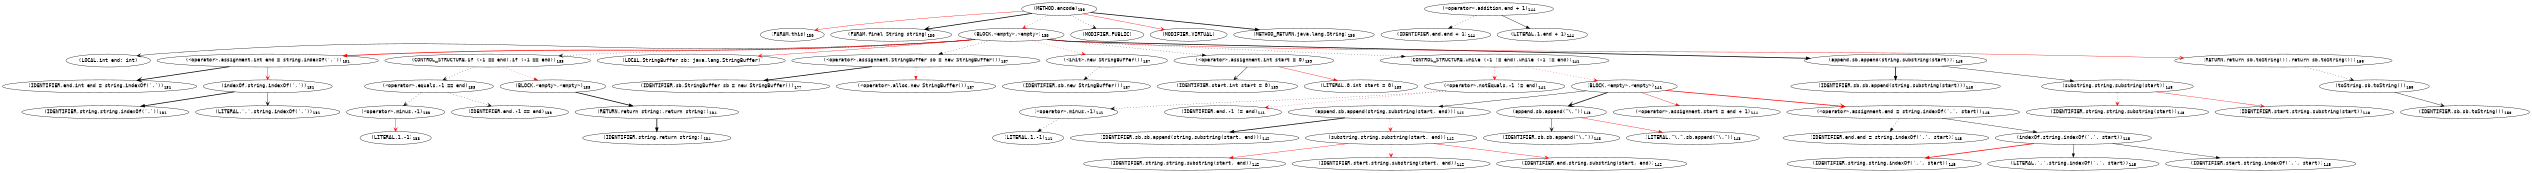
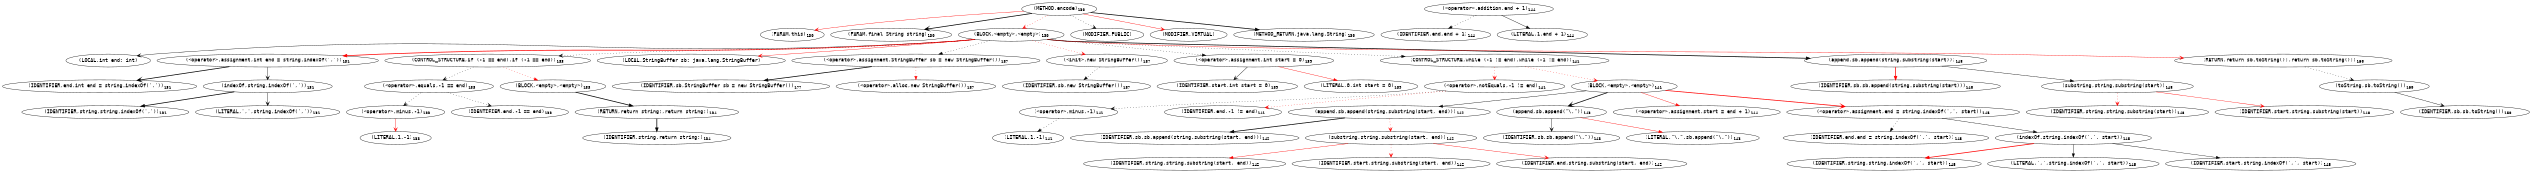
(268, 72) -> (268, 72)
(1896, 72) -> (1896, 72)
